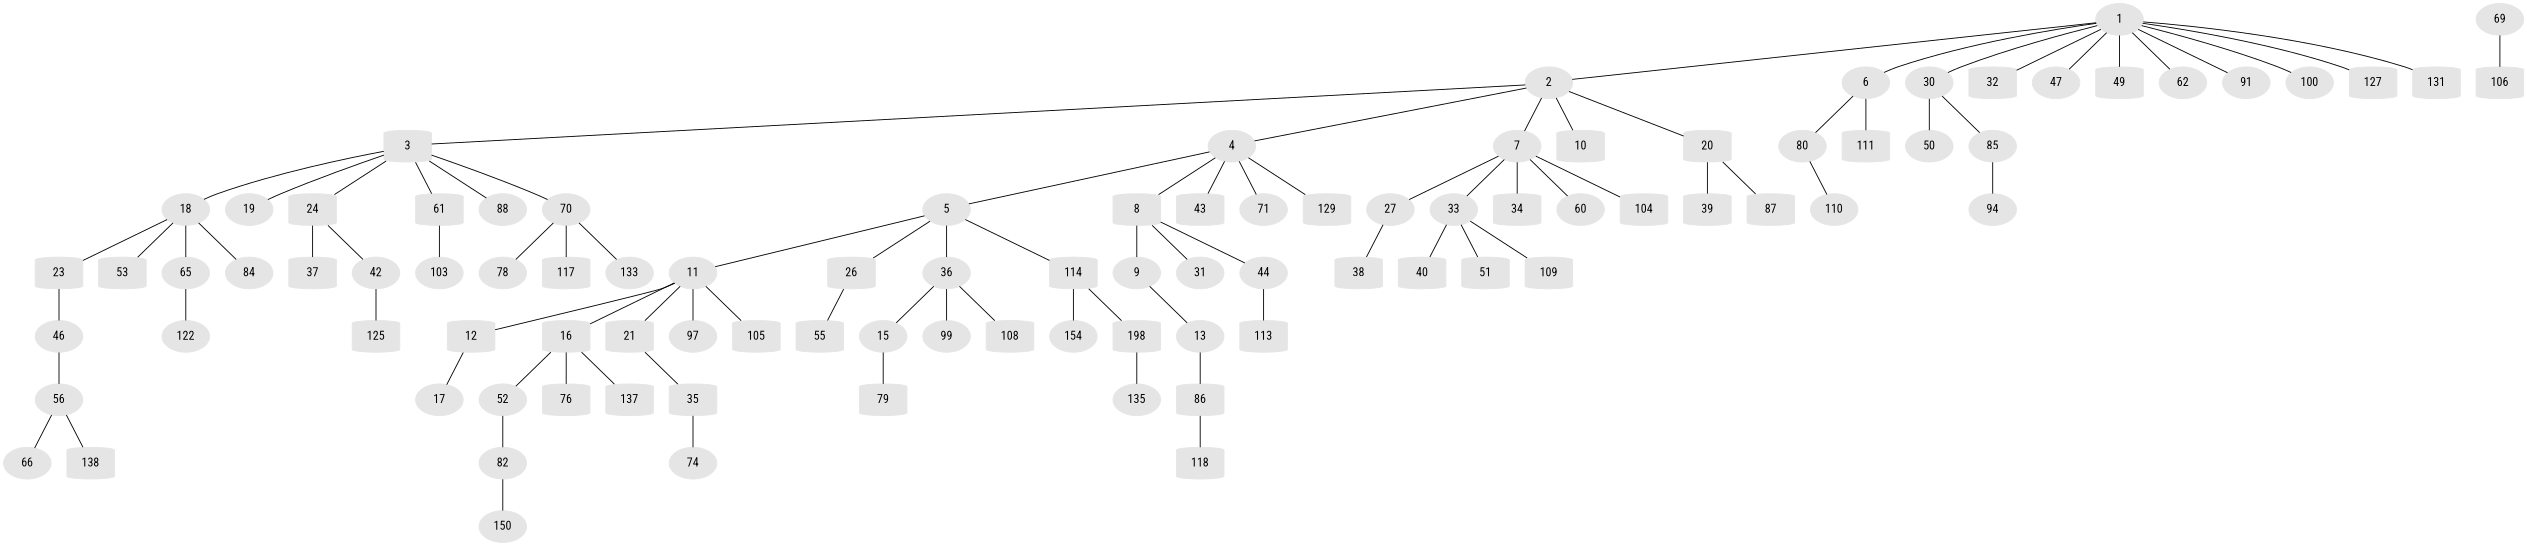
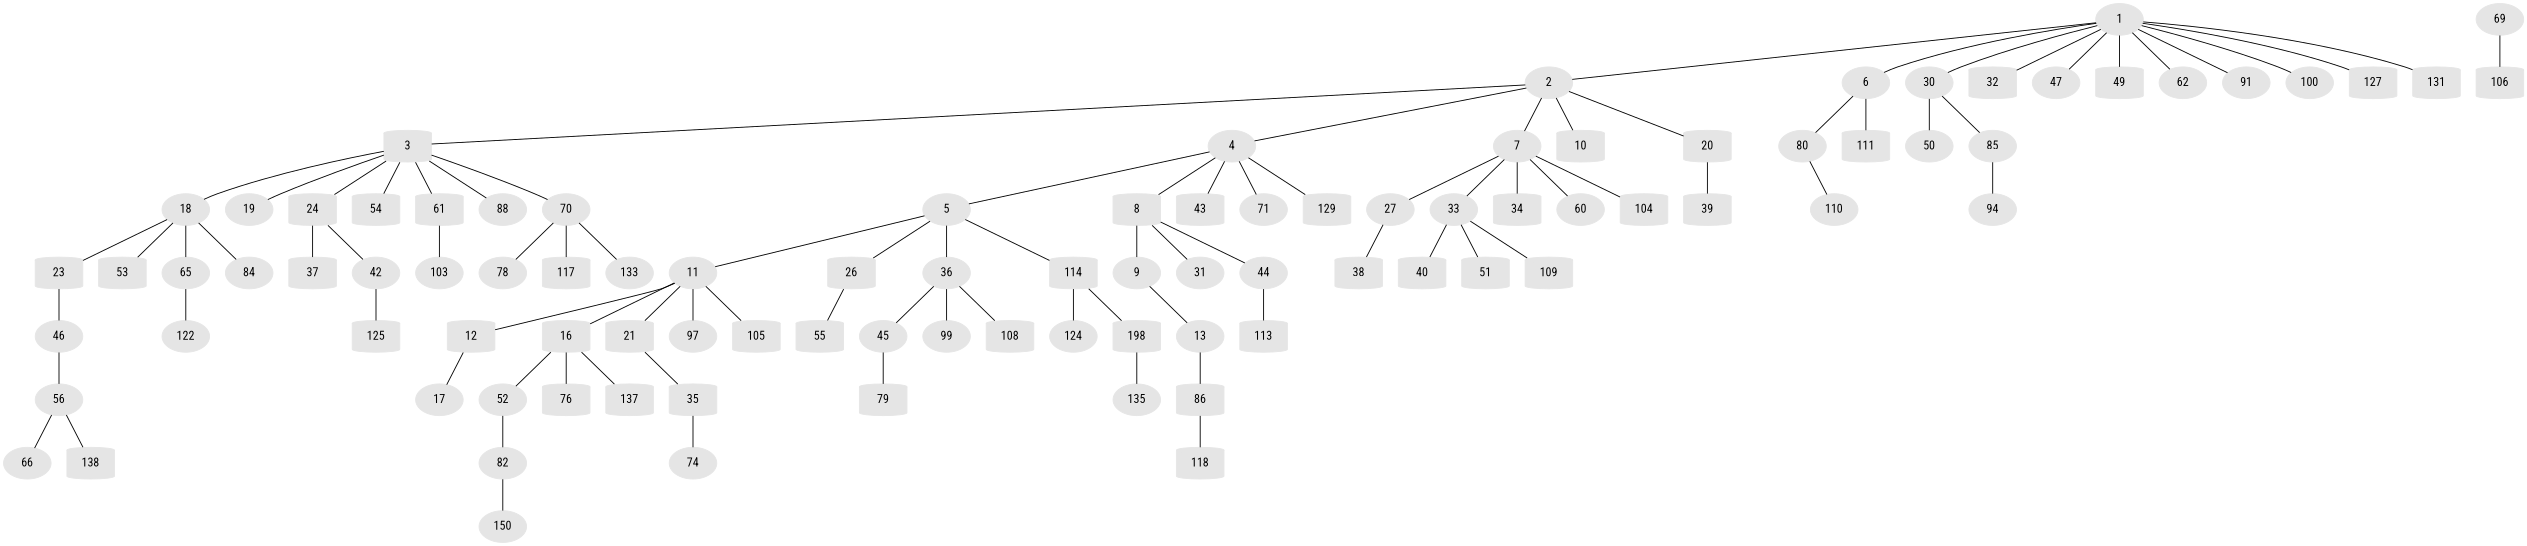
none -> (376, 210)
(1771, 210) -> none
(883, 336) -> (883, 336)
(1073, 336) -> (1073, 336)
